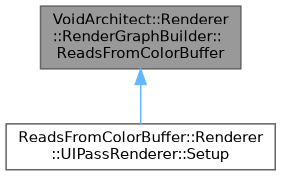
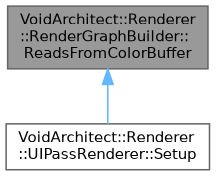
(141, 147) -> (108, 147)
